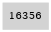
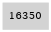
(26, 16) -> (26, 16)
